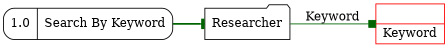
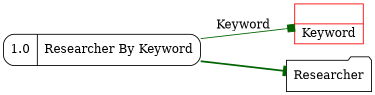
(105, 23) -> (119, 49)
(329, 24) -> (243, 34)
